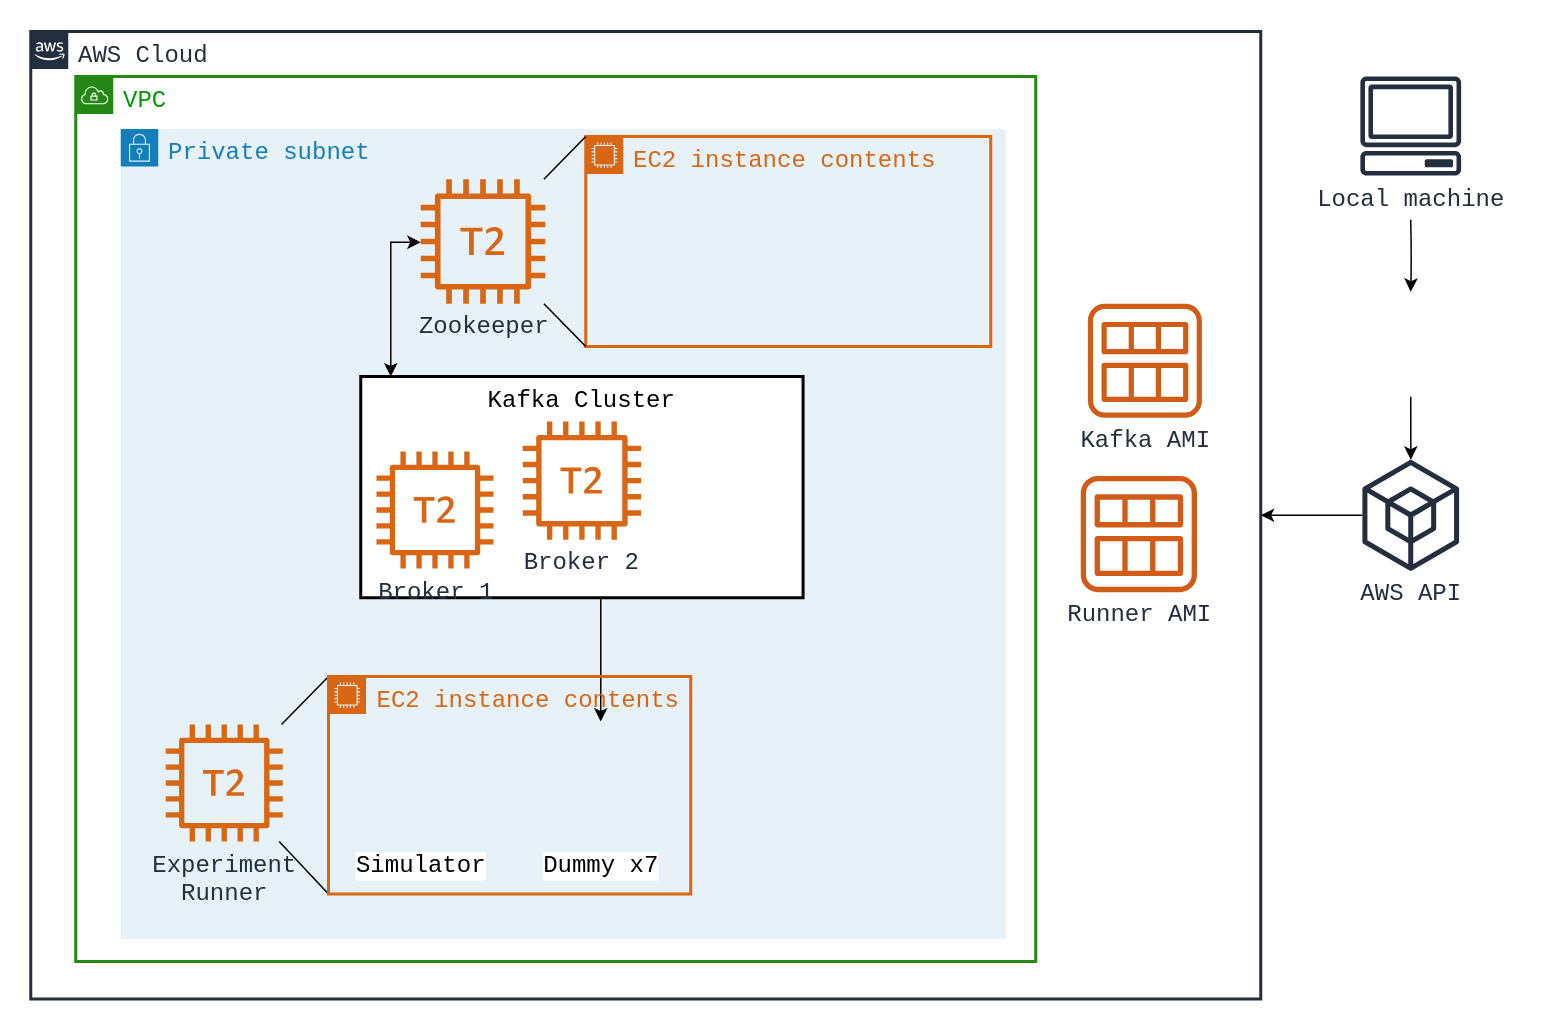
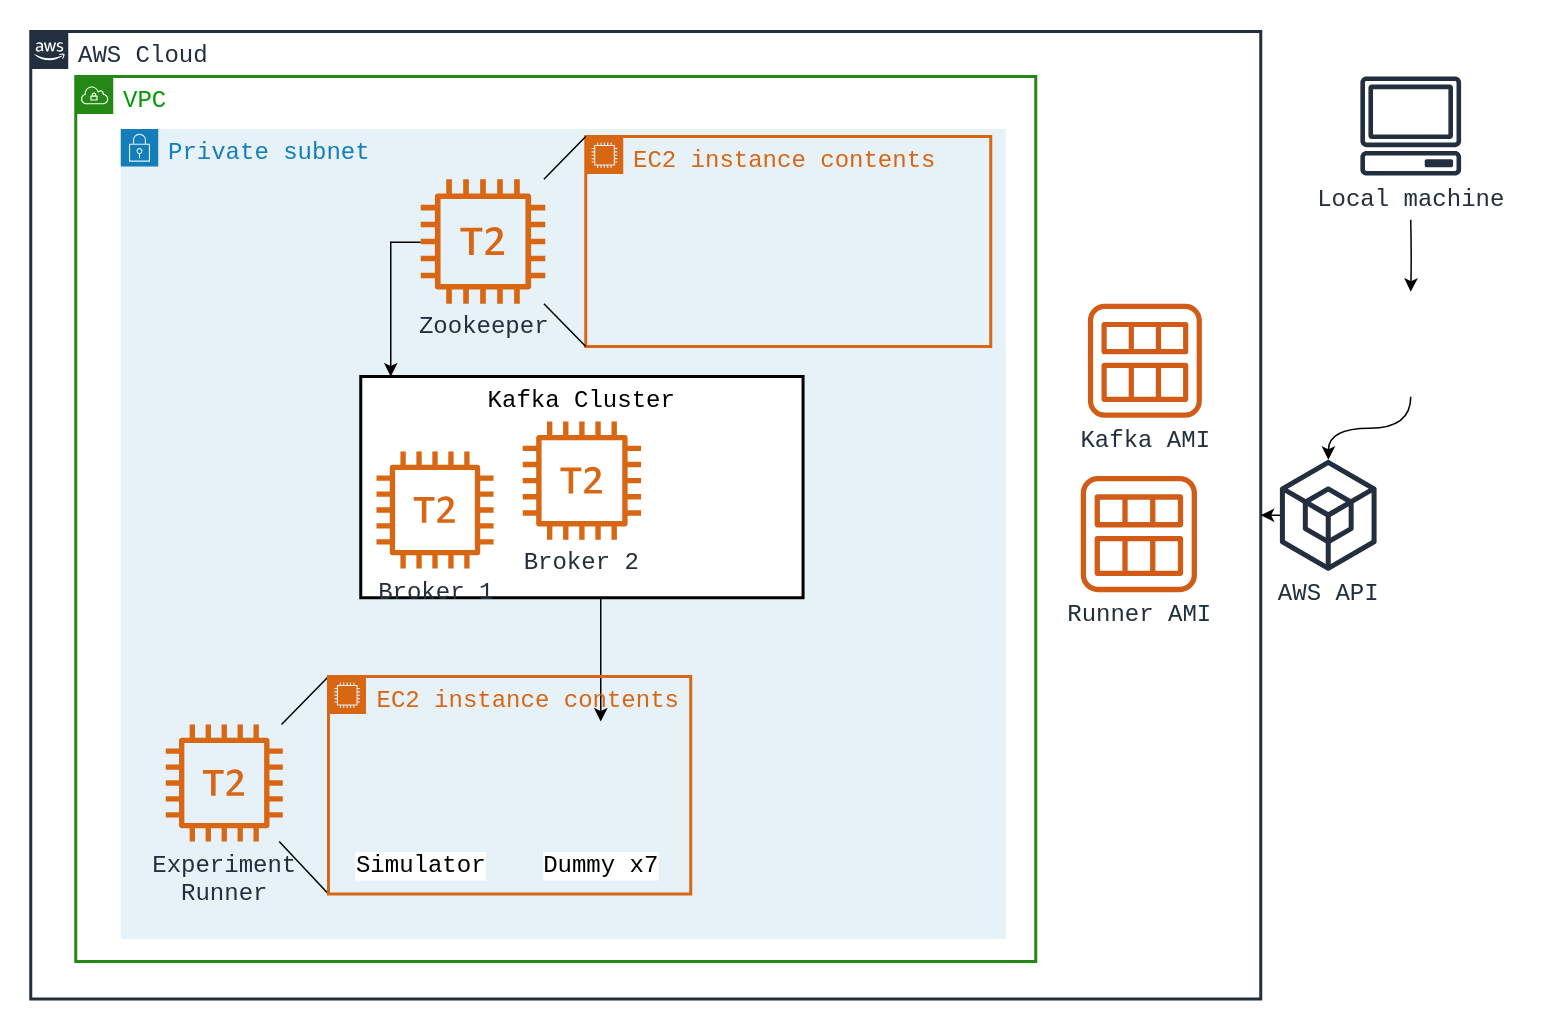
(409, 242) -> (413, 242)
(1411, 515) -> (1328, 515)
